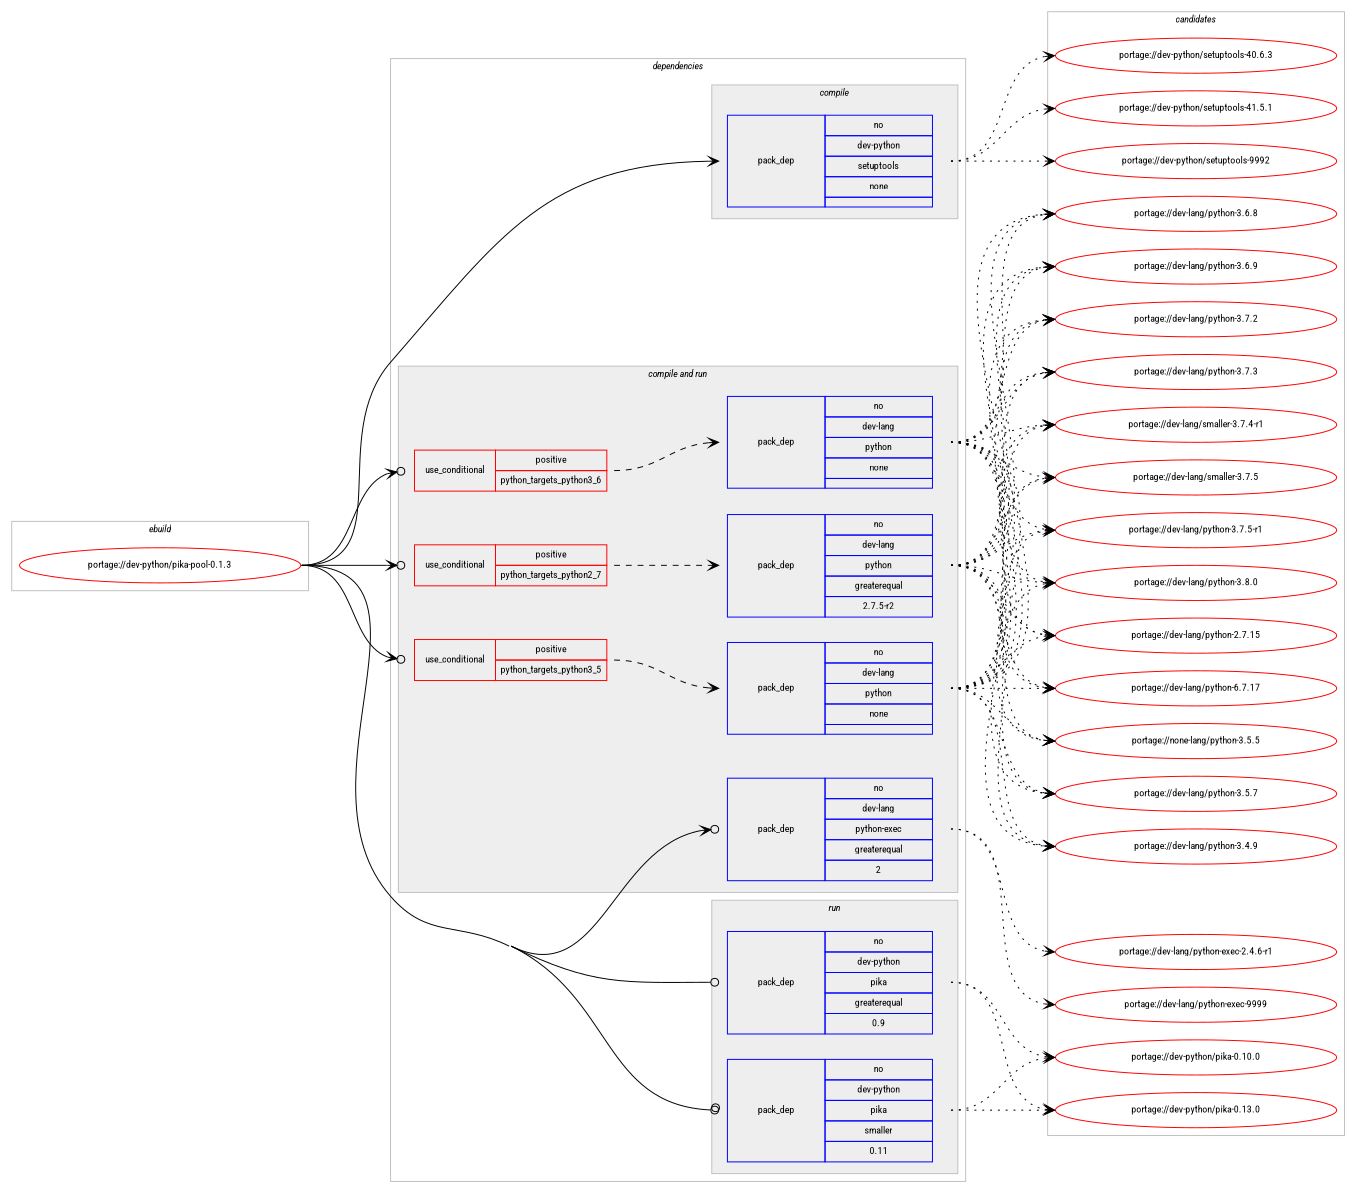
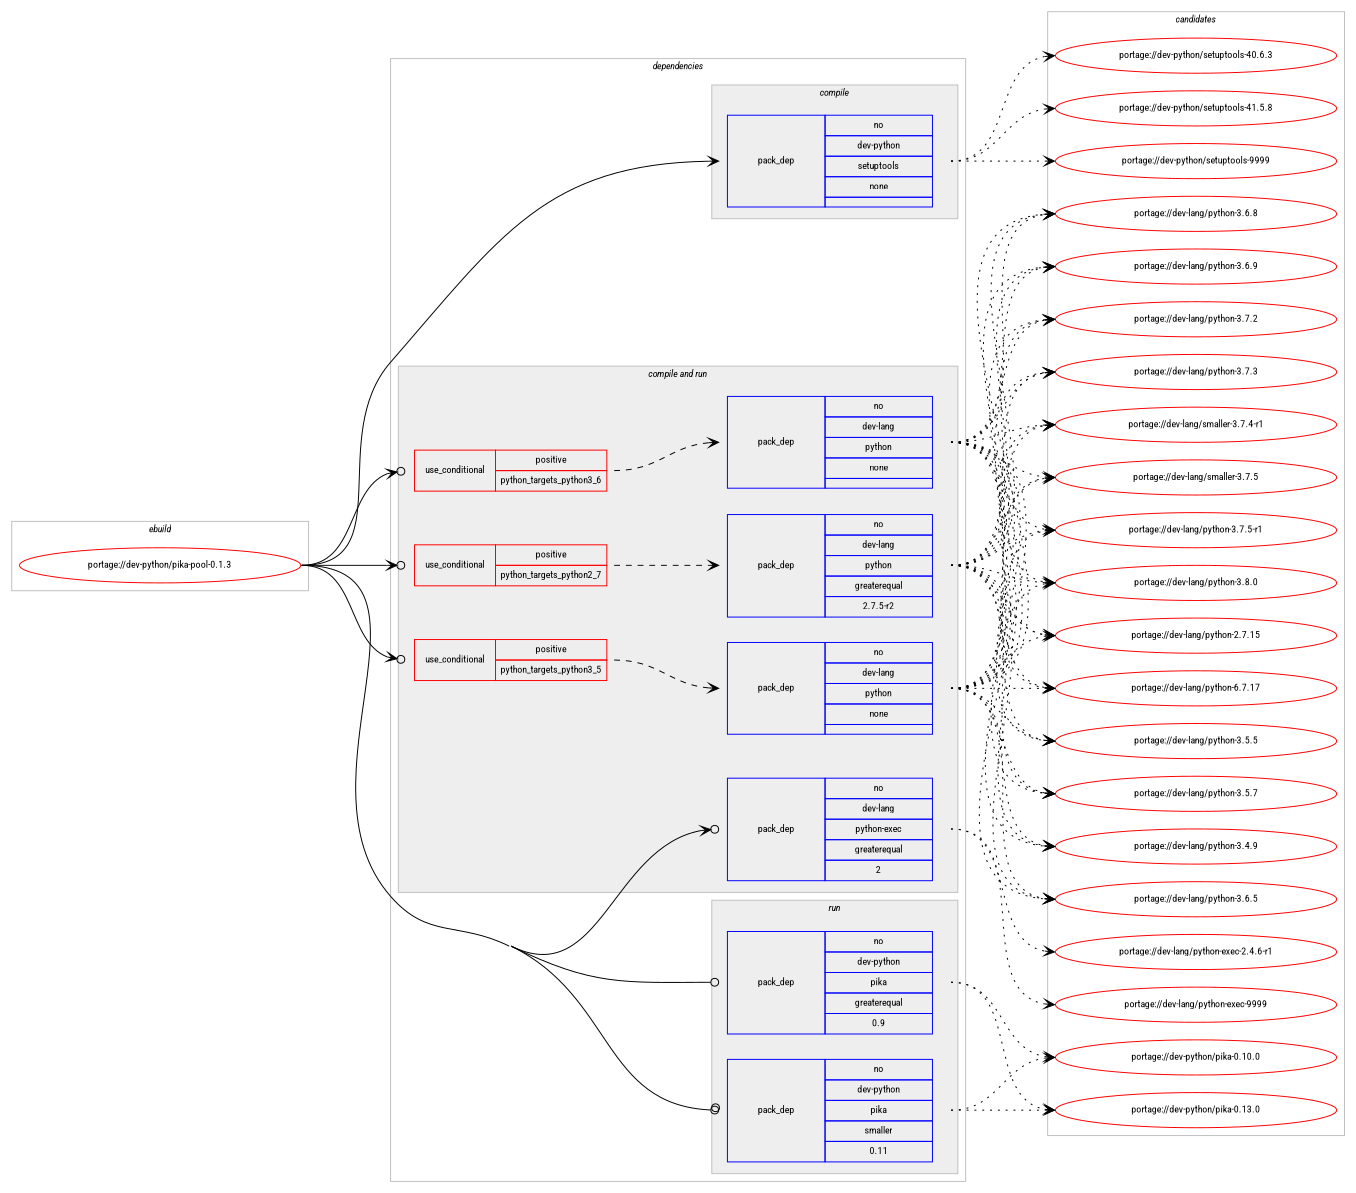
(1196, 108) -> (1196, 108)
(1196, 161) -> (1196, 161)
(1196, 741) -> (1196, 741)
none -> (1196, 899)
